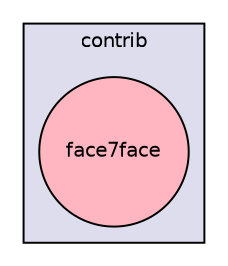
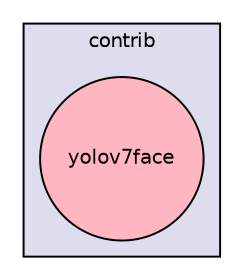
(114, 152) -> (122, 159)
